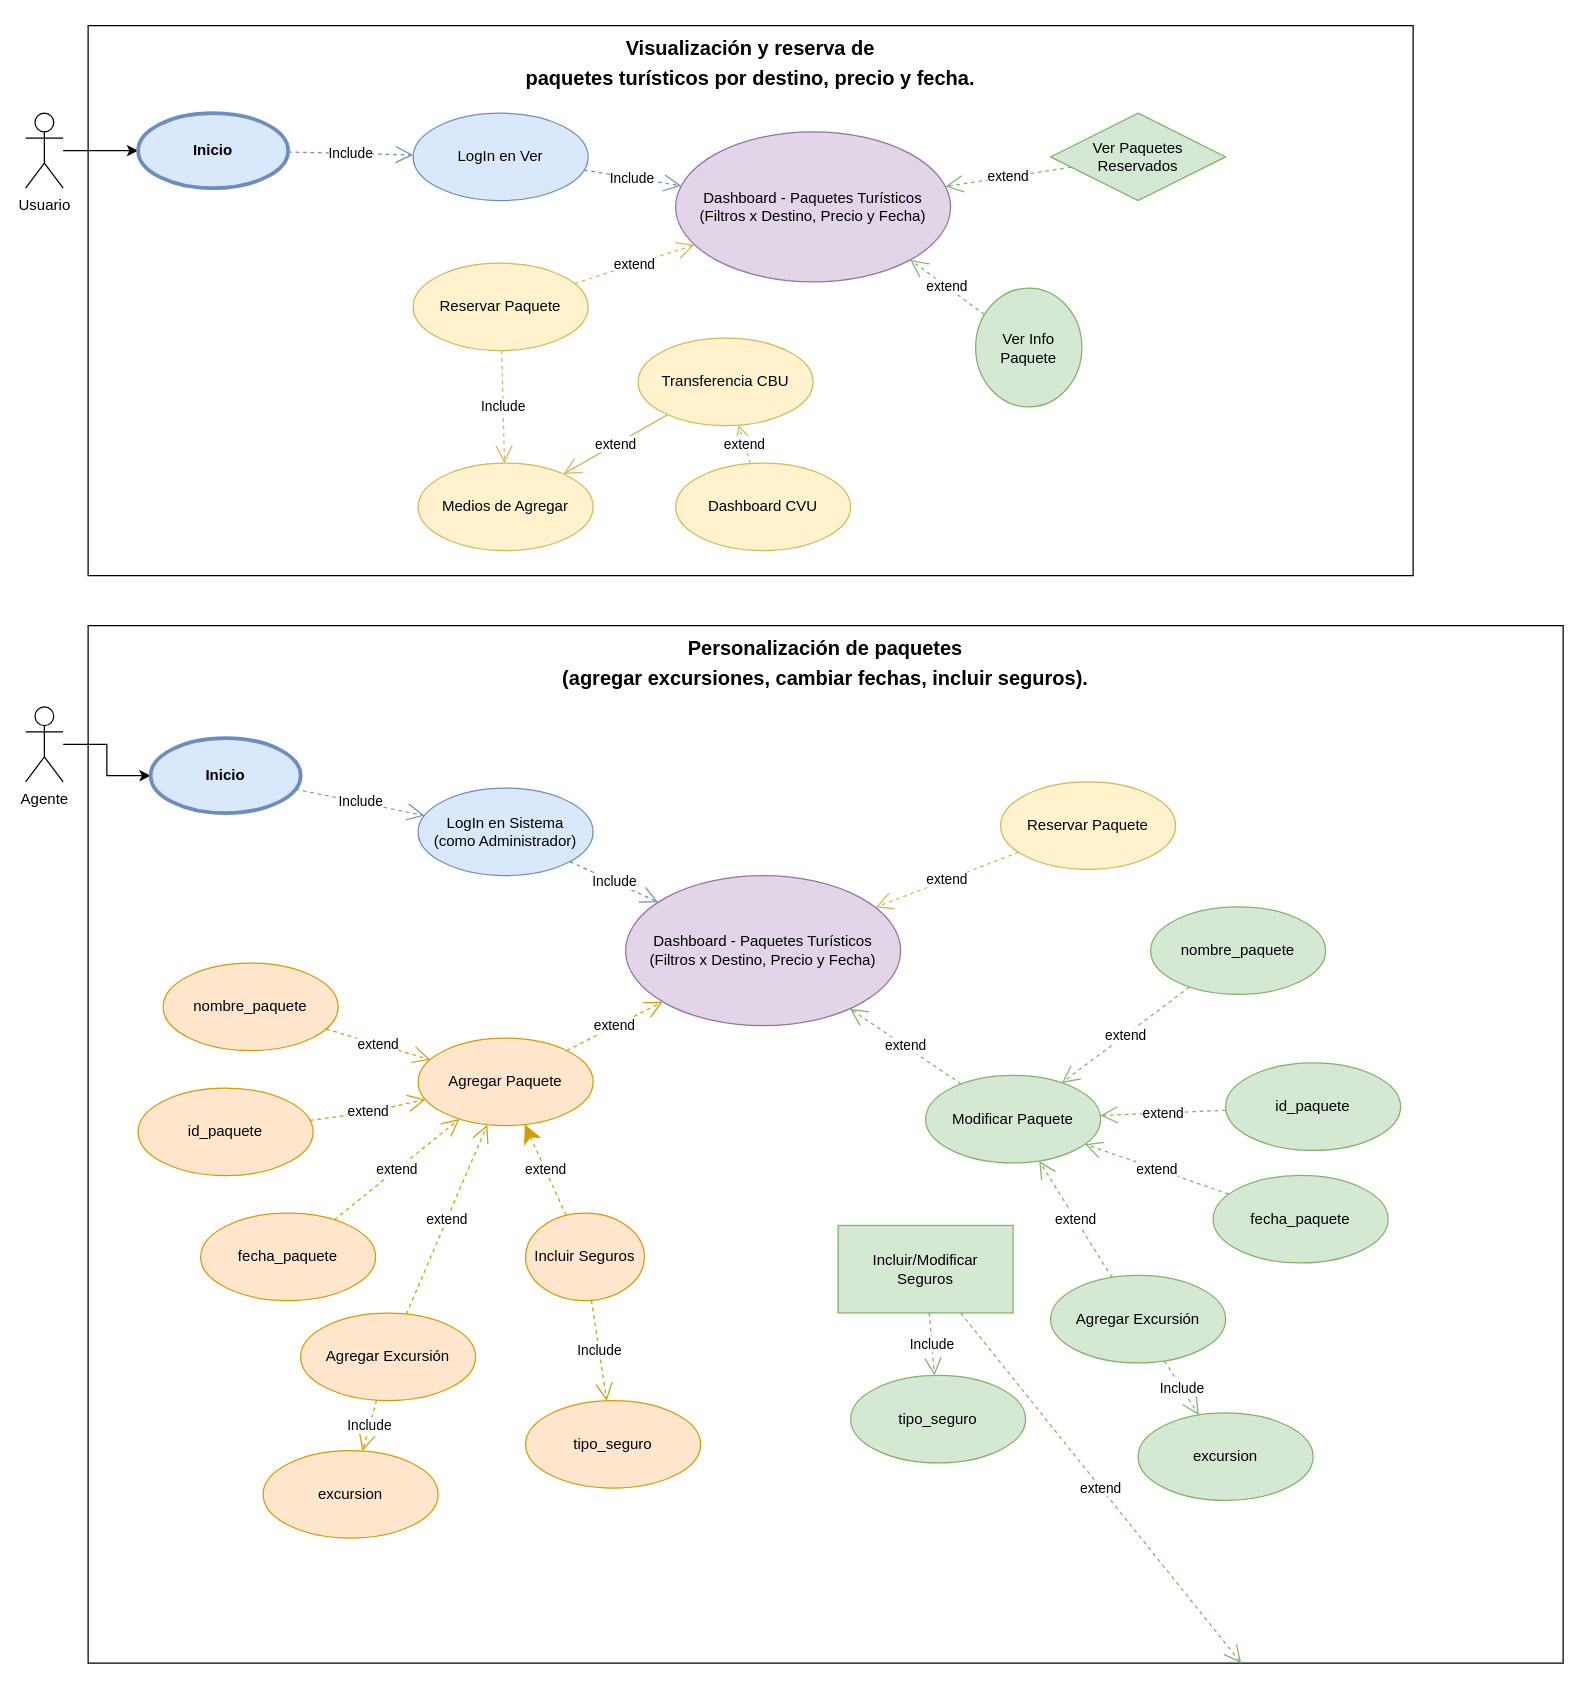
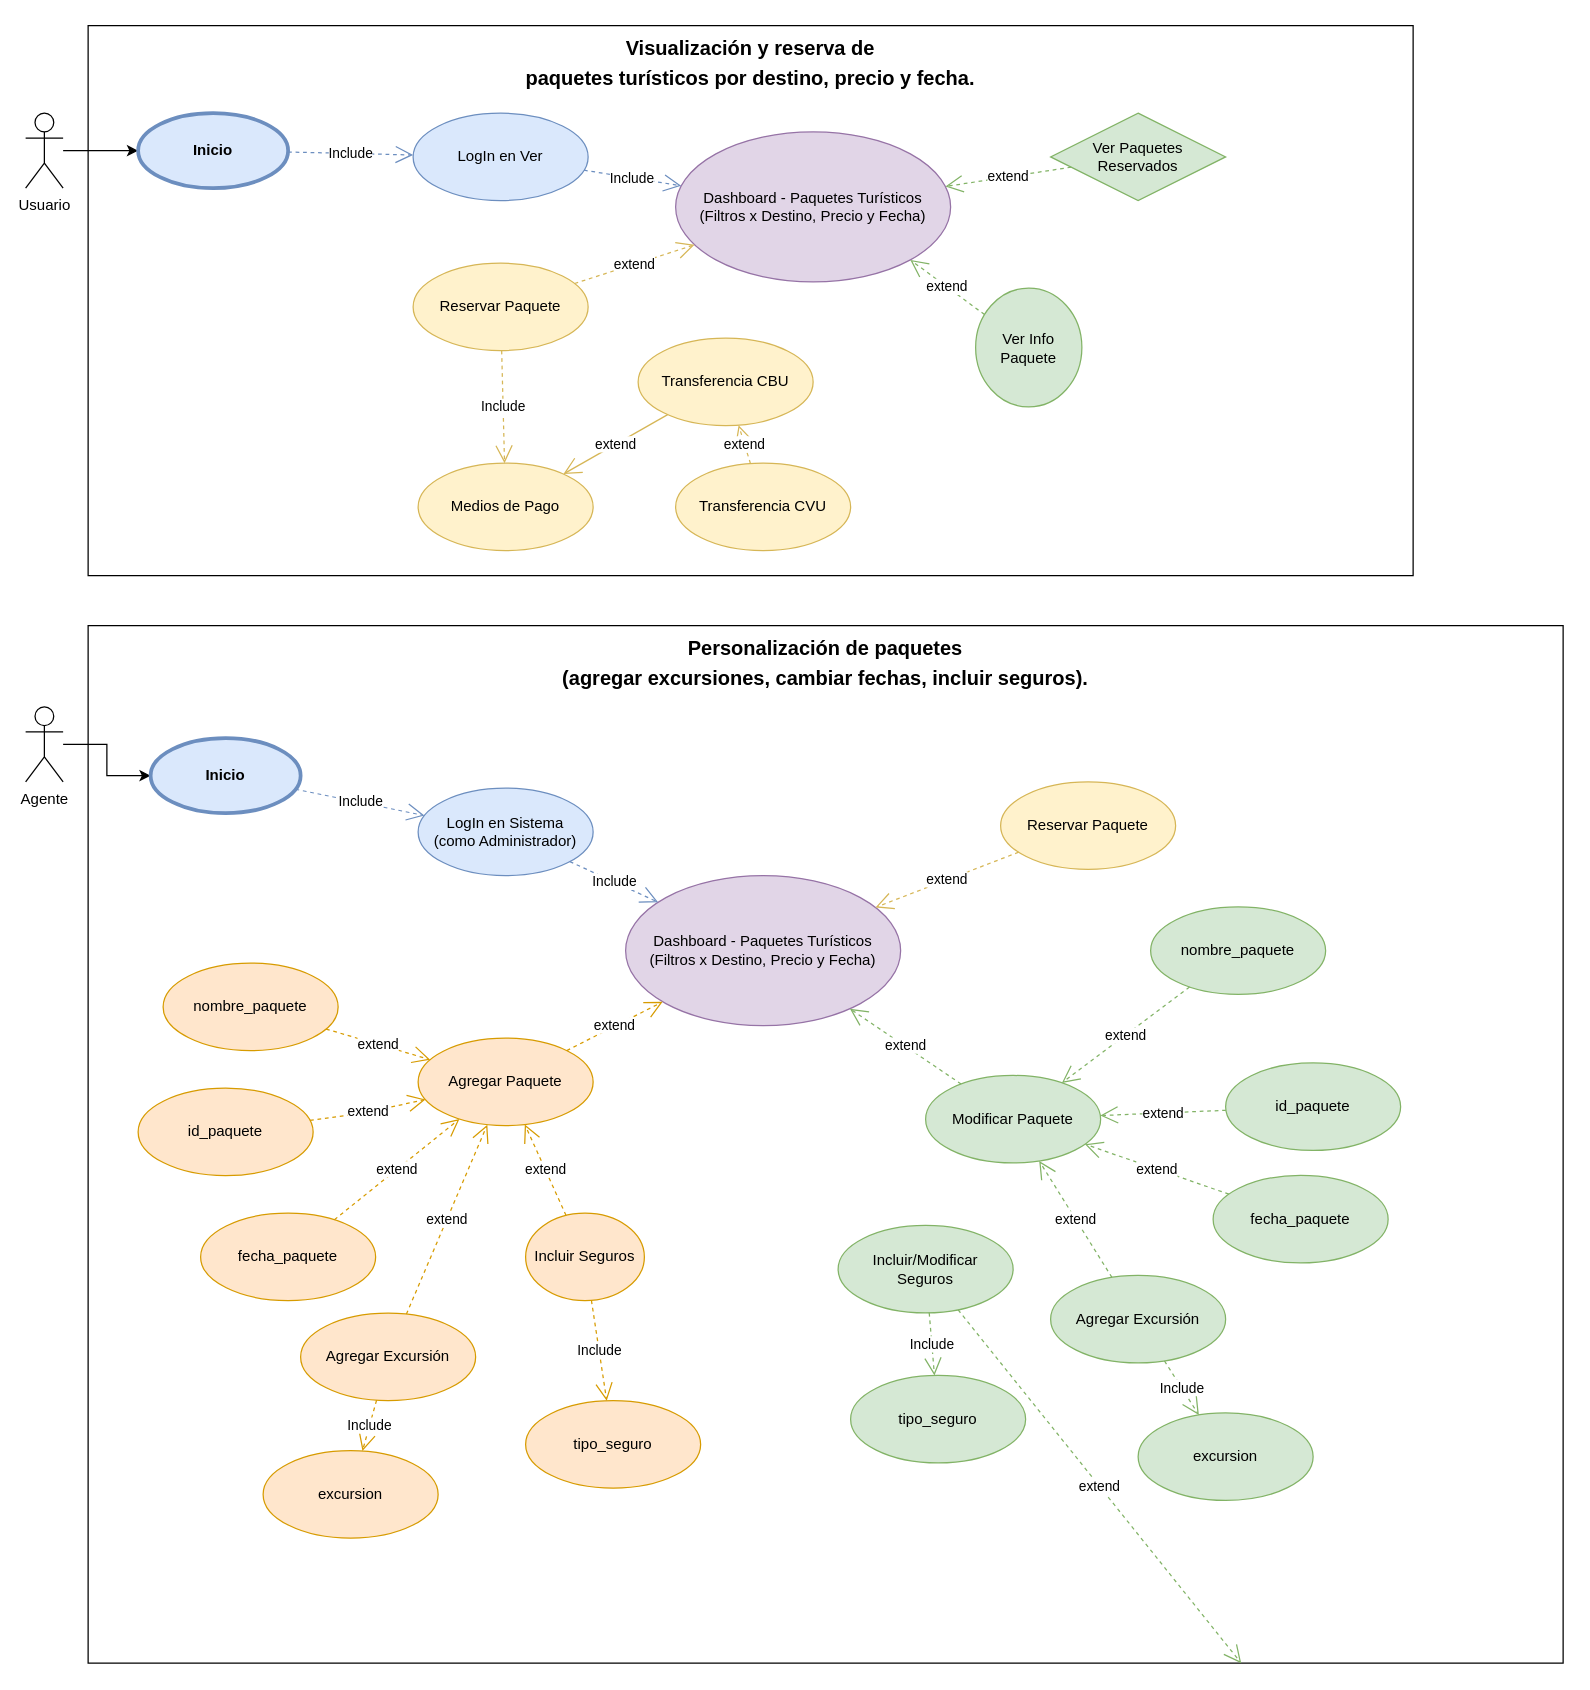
(506, 507) -> (506, 507)
(763, 507) -> (763, 507)
(531, 1138) -> (529, 1134)
(926, 1269) -> (926, 1269)
